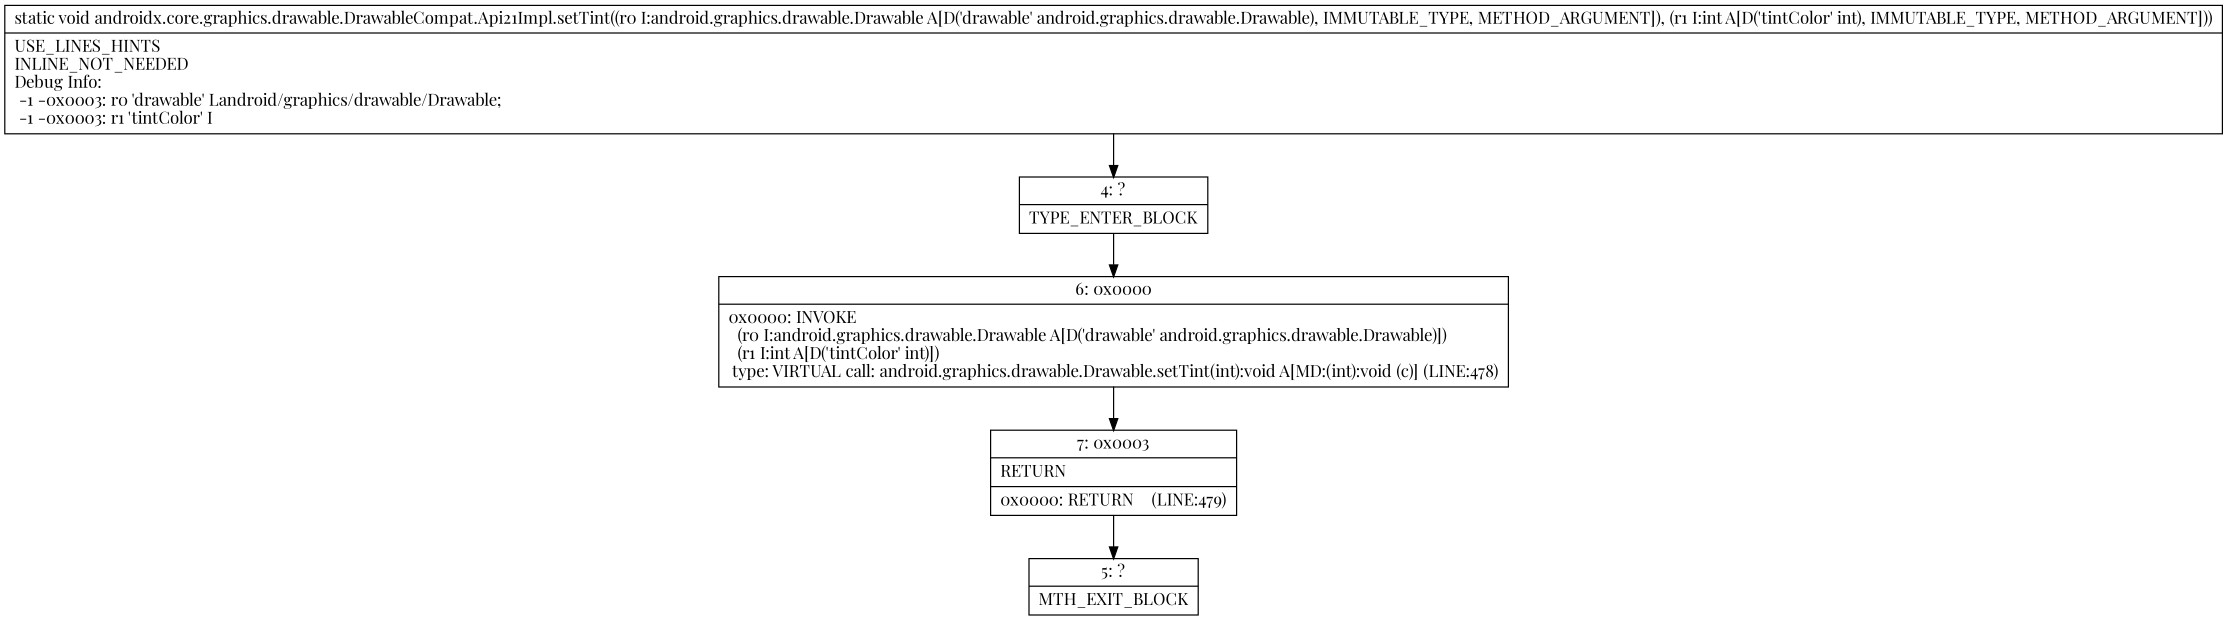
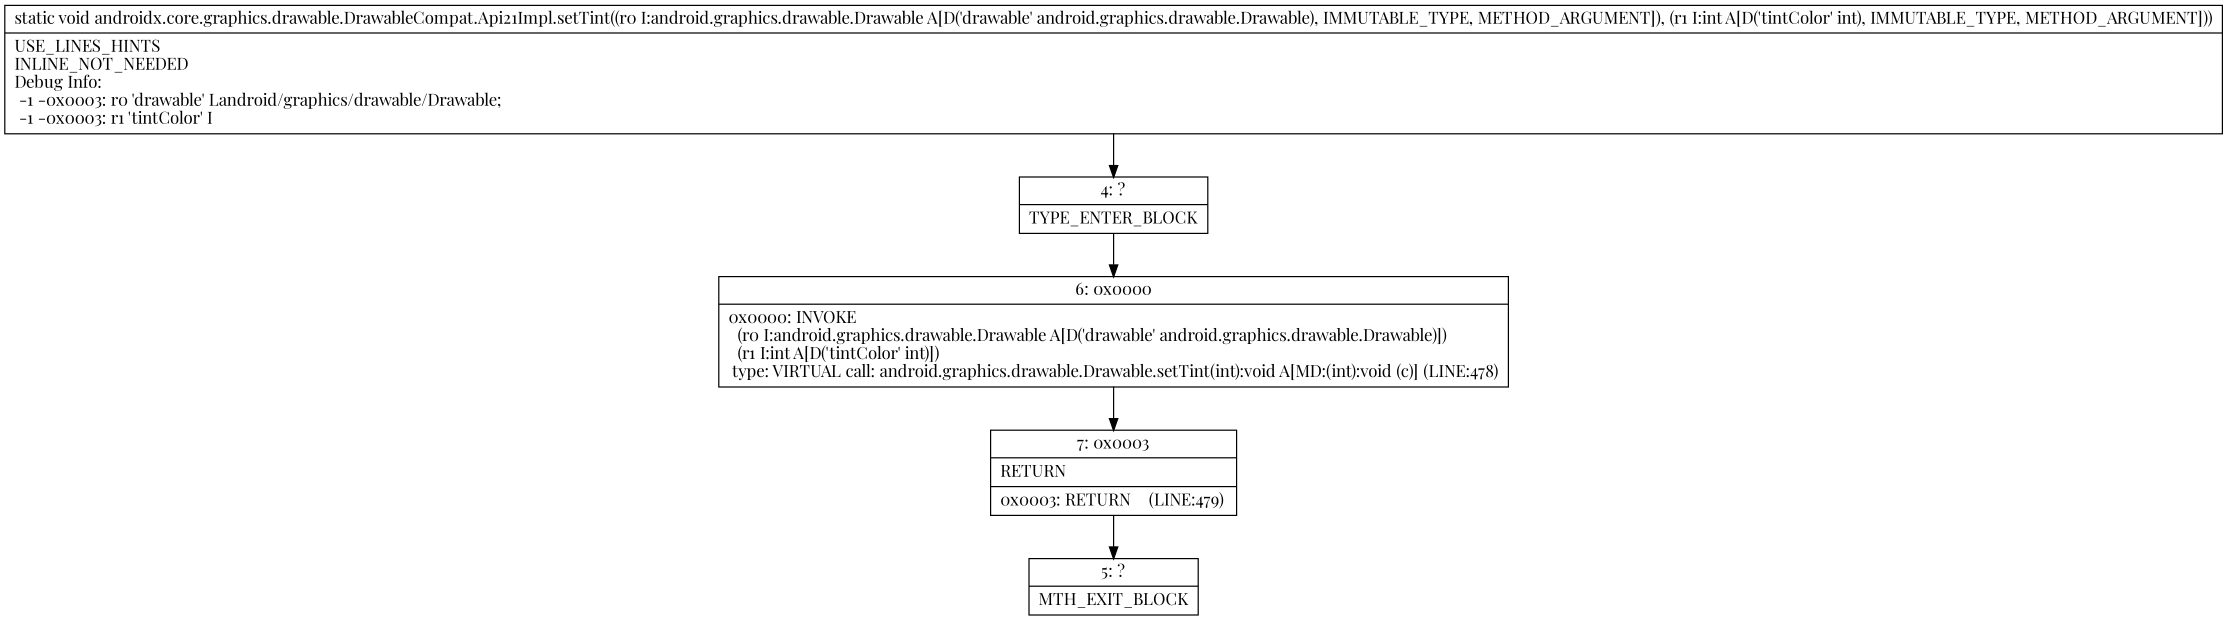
(1114, 500) -> (1112, 500)
